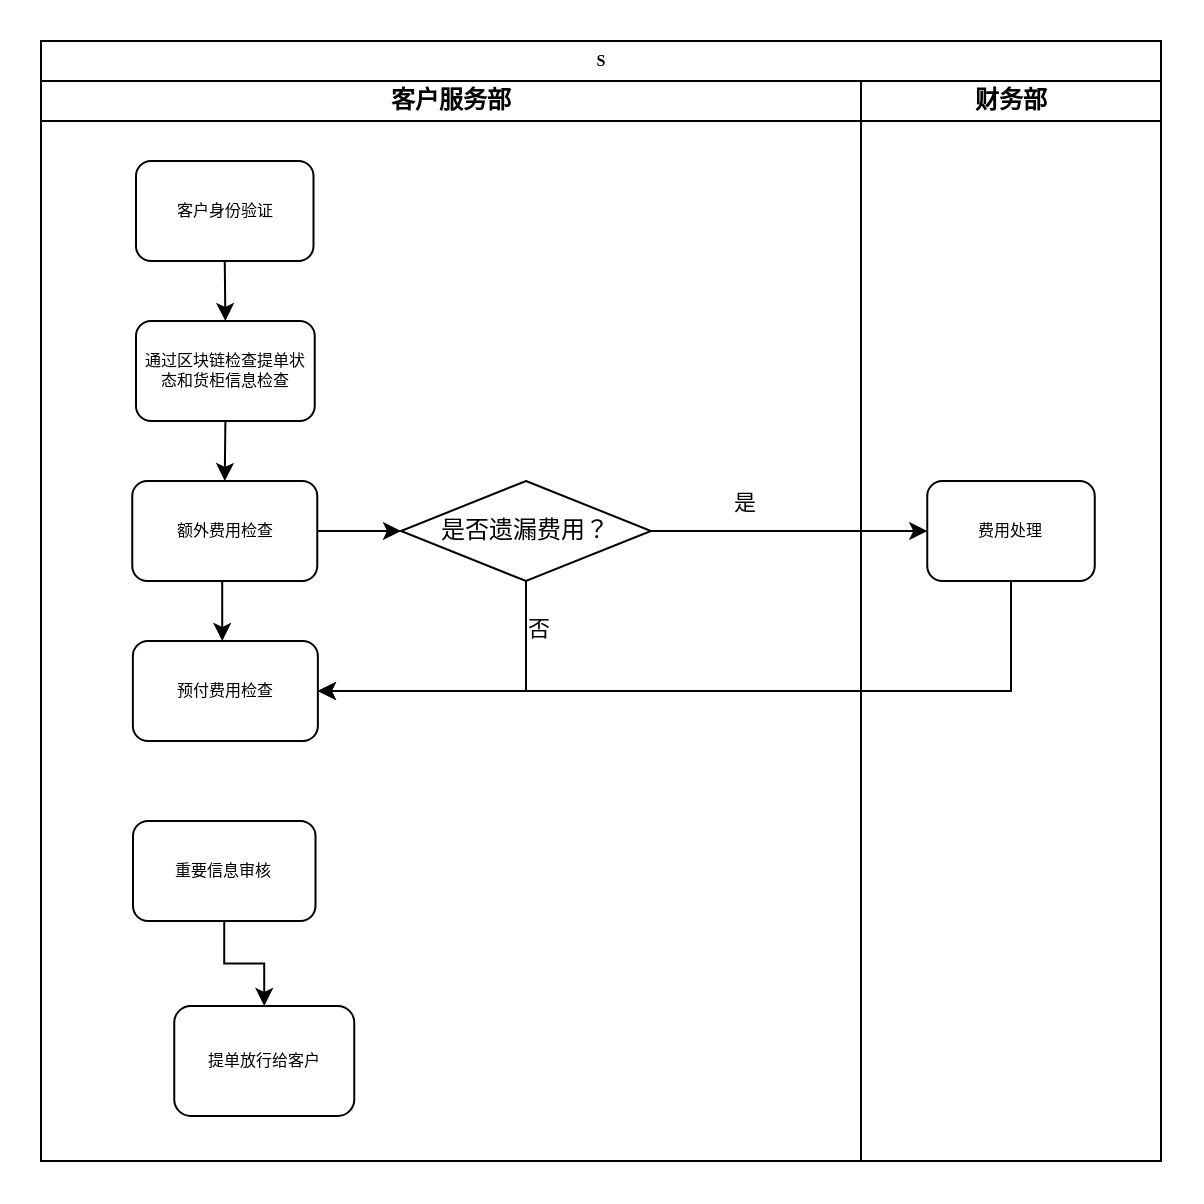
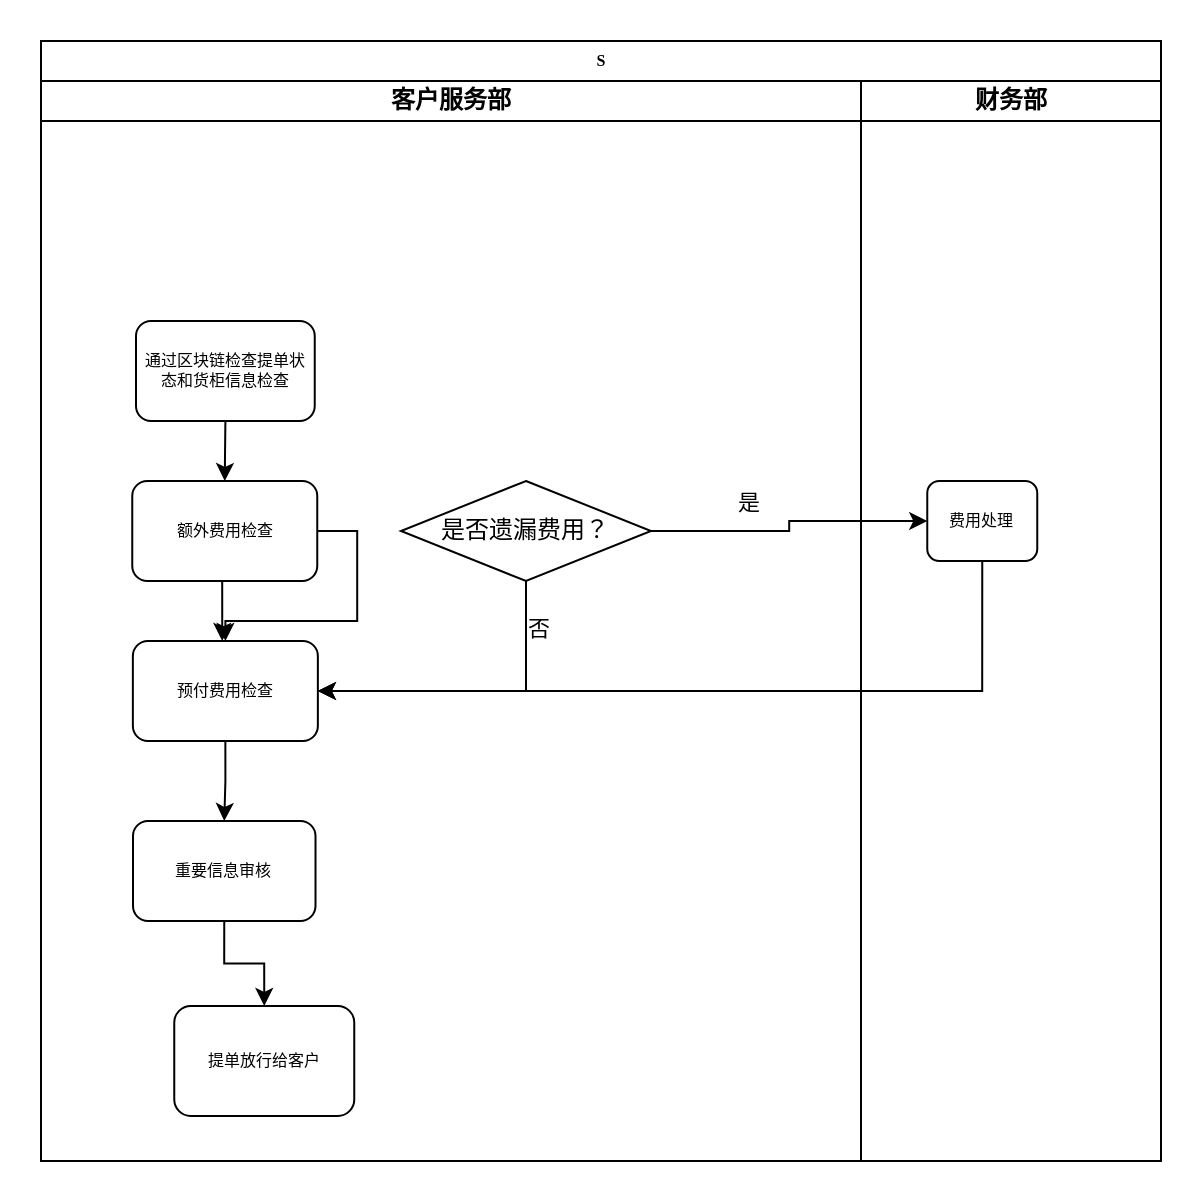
(225, 211) -> none
(225, 284) -> none
(371, 531) -> (339, 621)
(1011, 531) -> (982, 521)
none -> (225, 774)
